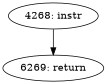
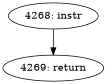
(53, 68) -> (53, 68)
